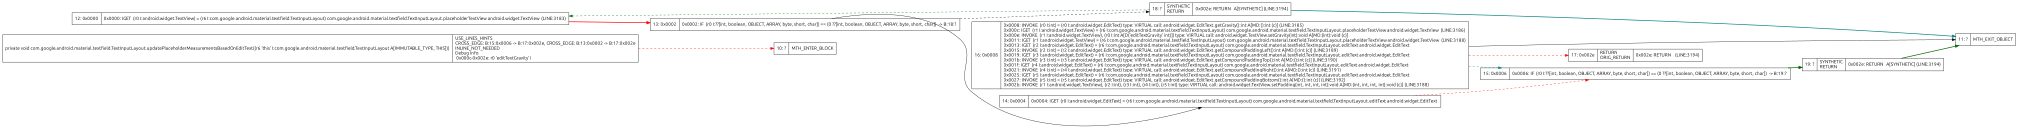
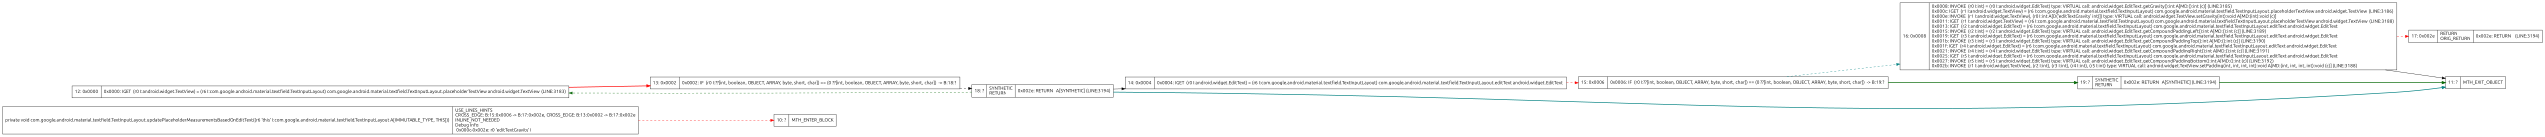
(1484, 67) -> (1842, 71)
(991, 104) -> (1118, 89)
